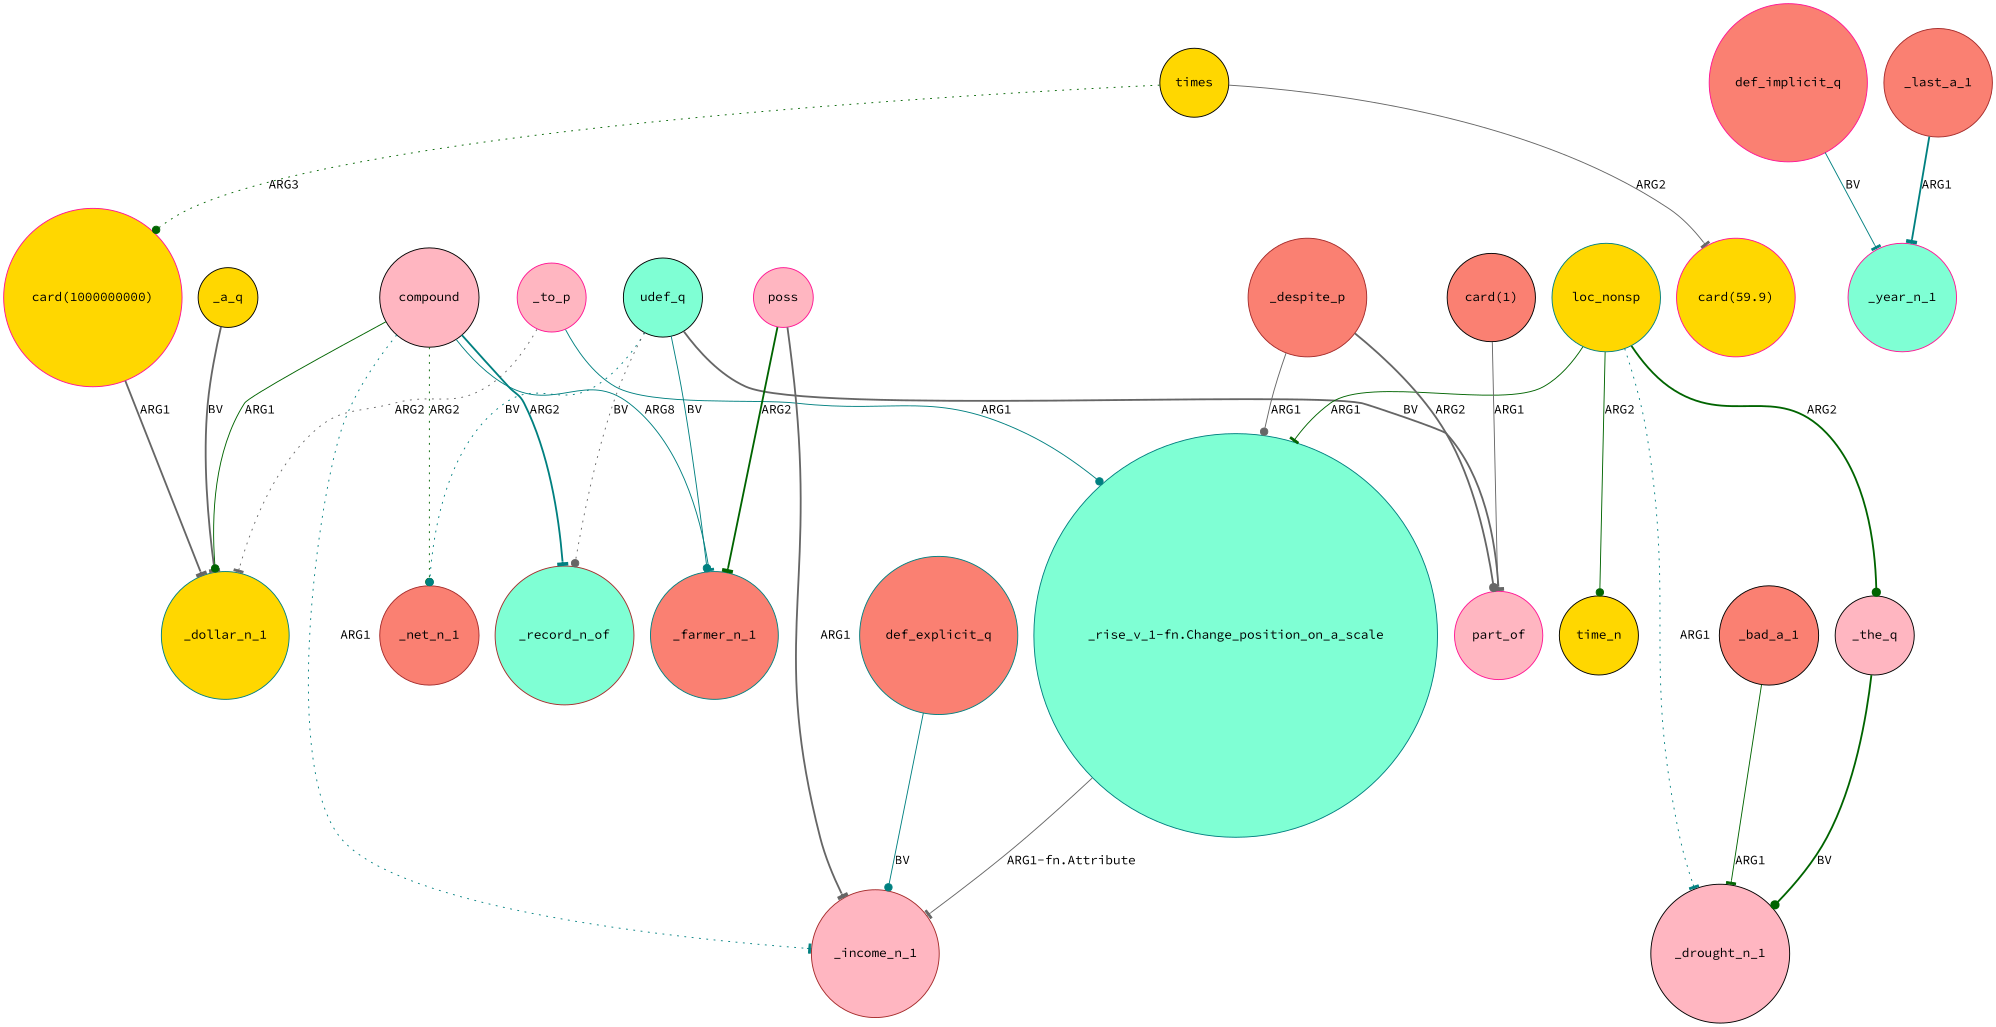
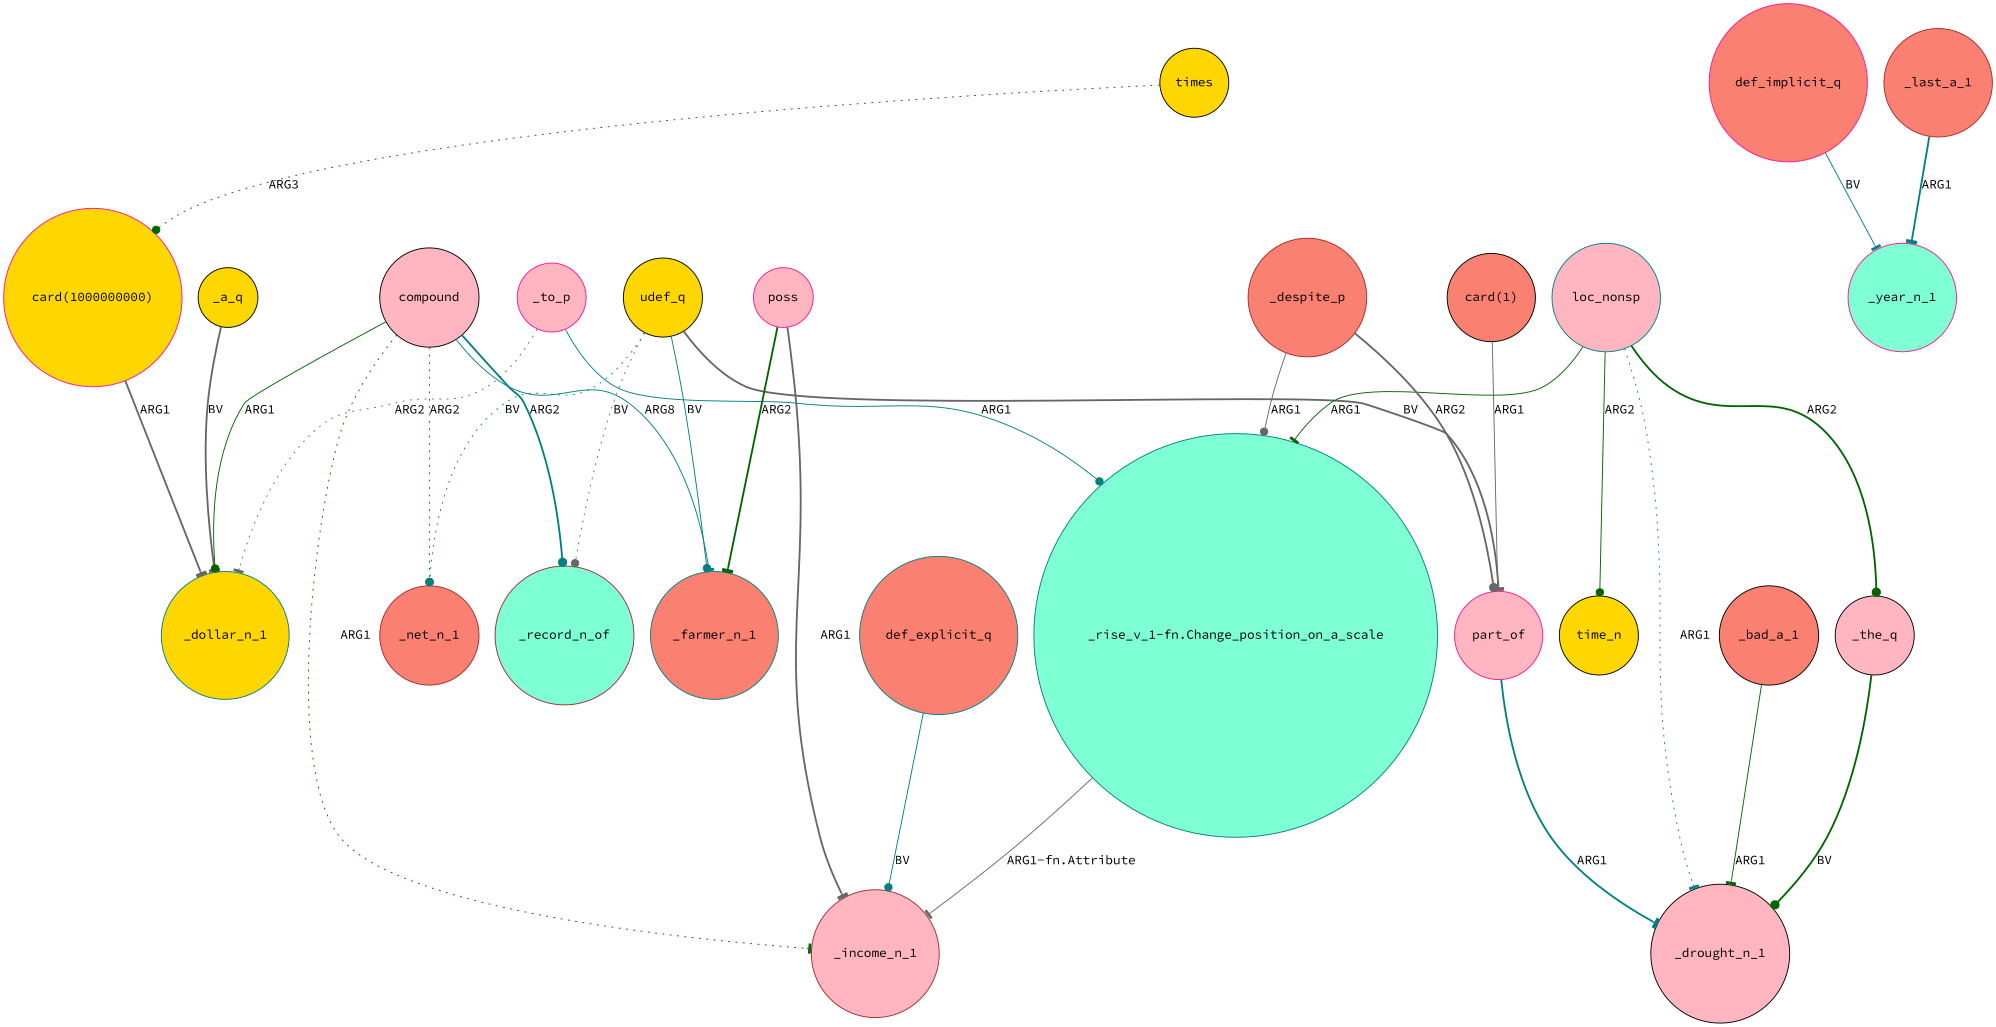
(663, 298) -> (663, 298)
(1606, 298) -> (1606, 298)
(1736, 298) -> none
(538, 436) -> (538, 436)
(331, 820) -> (331, 820)
none -> (1542, 823)
